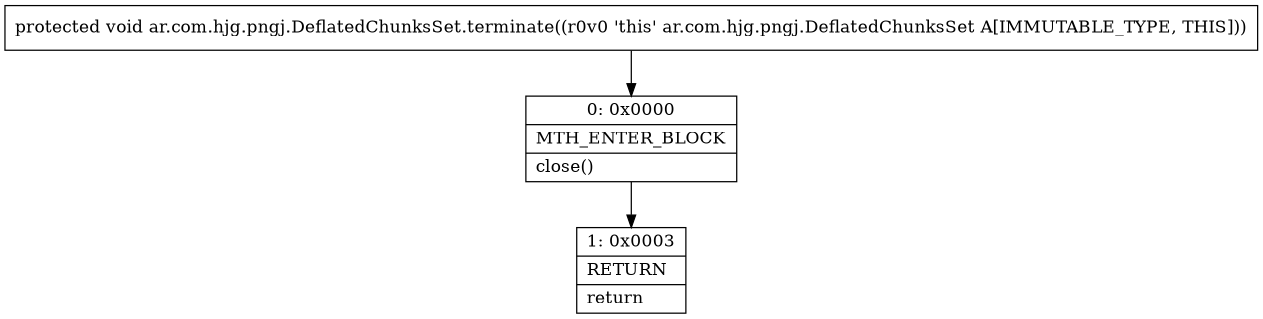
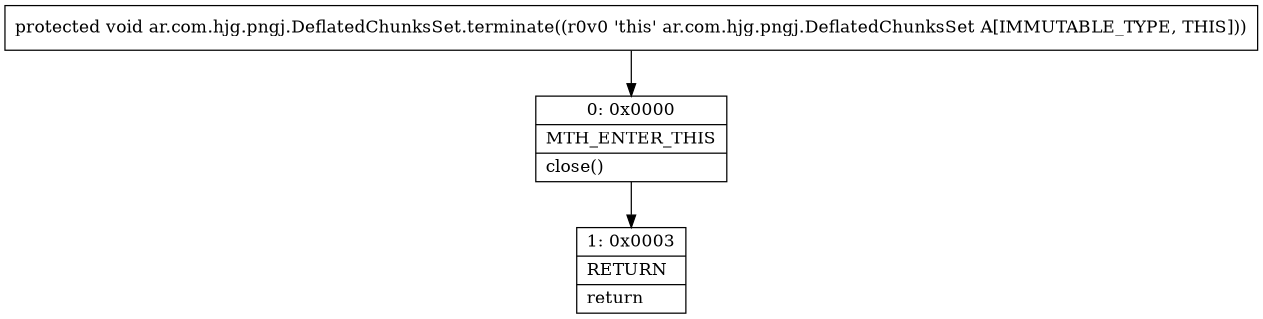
(631, 138) -> (631, 138)
